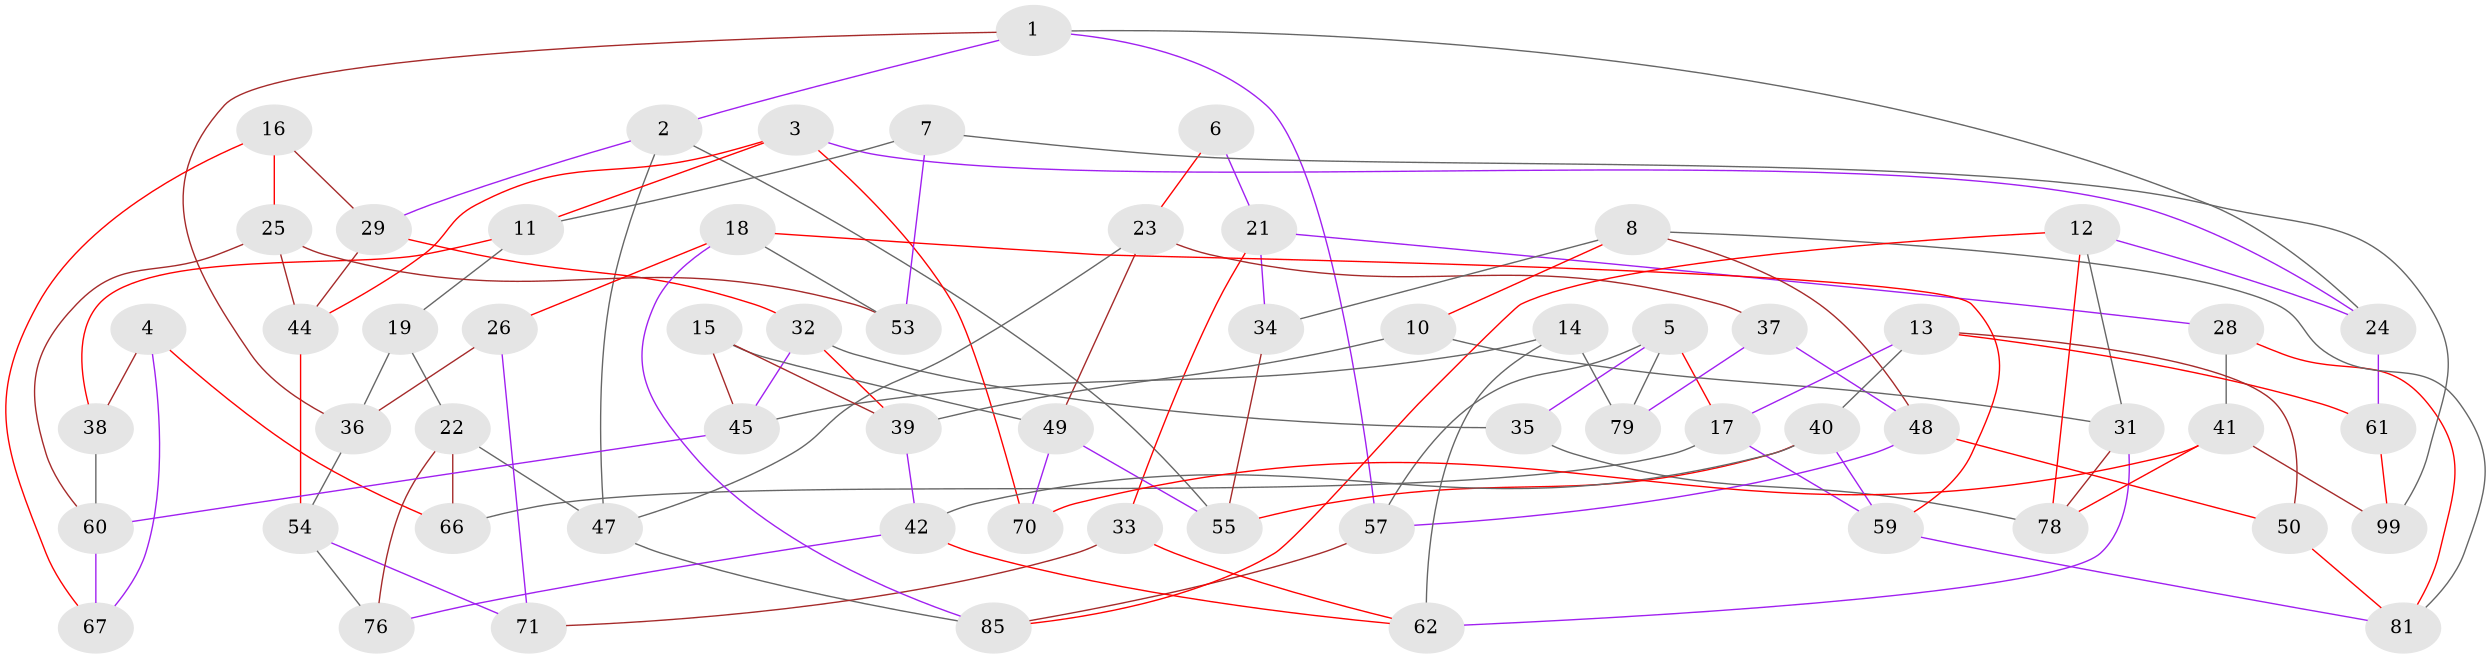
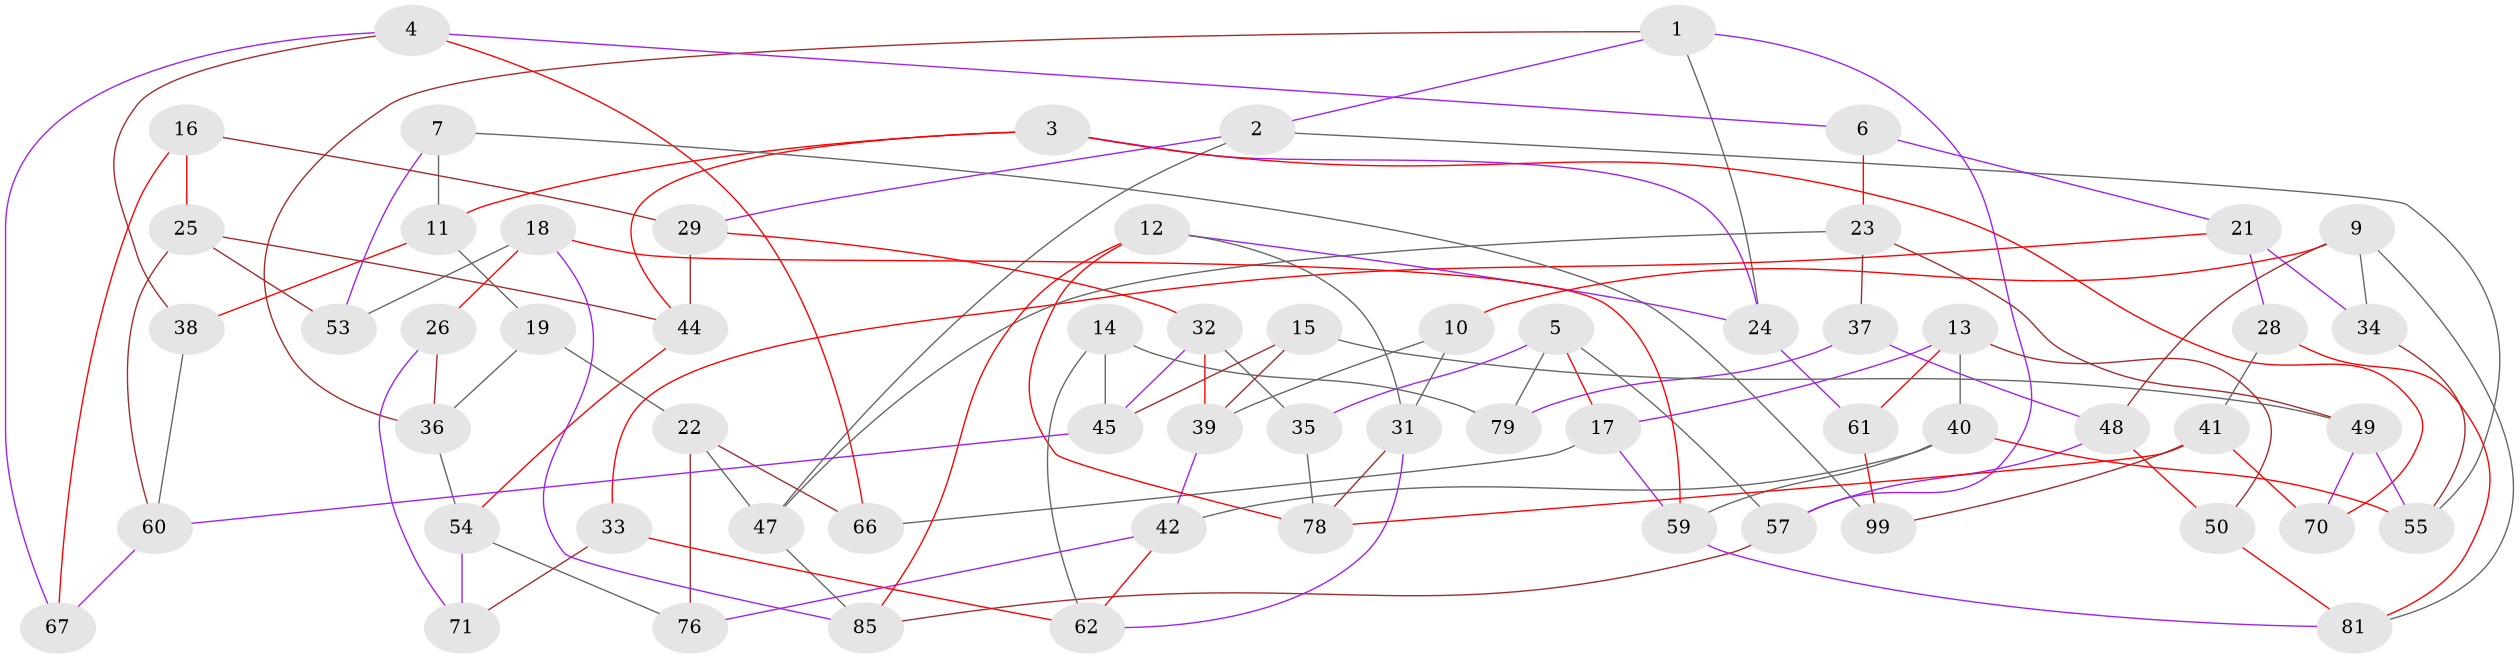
none -> (1138, 80)
(1633, 230) -> (2357, 230)
(1854, 479) -> (1820, 479)
